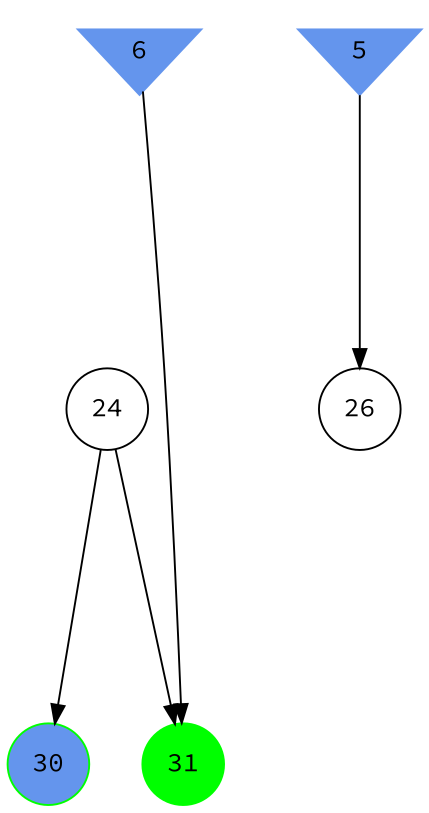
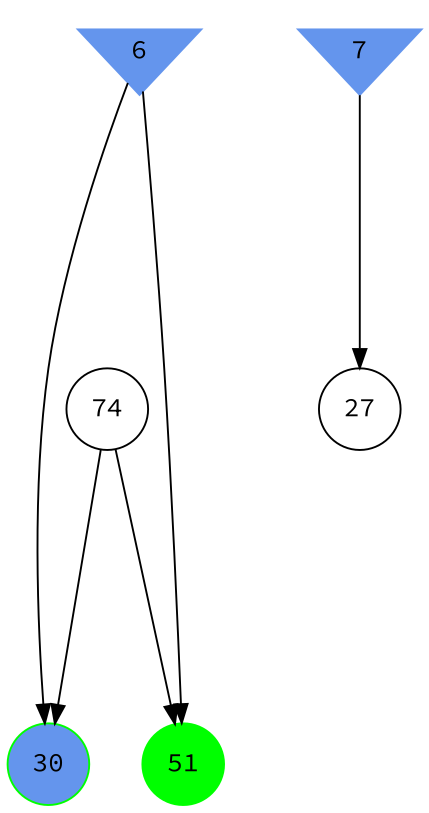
(360, 51) -> (360, 51)
none -> (46, 388)
(107, 409) -> (107, 409)
(360, 409) -> (360, 409)
(183, 764) -> (183, 764)
